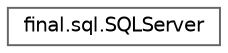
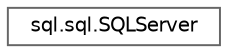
(114, 27) -> (114, 27)
